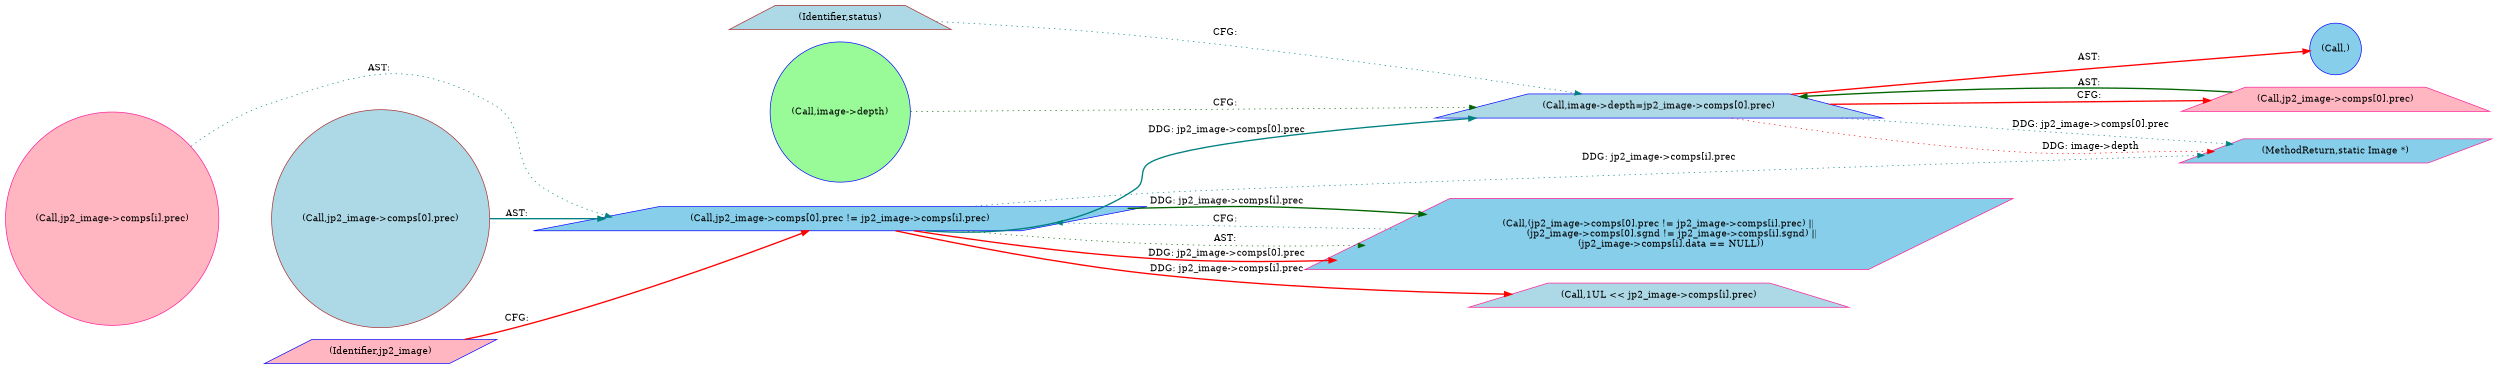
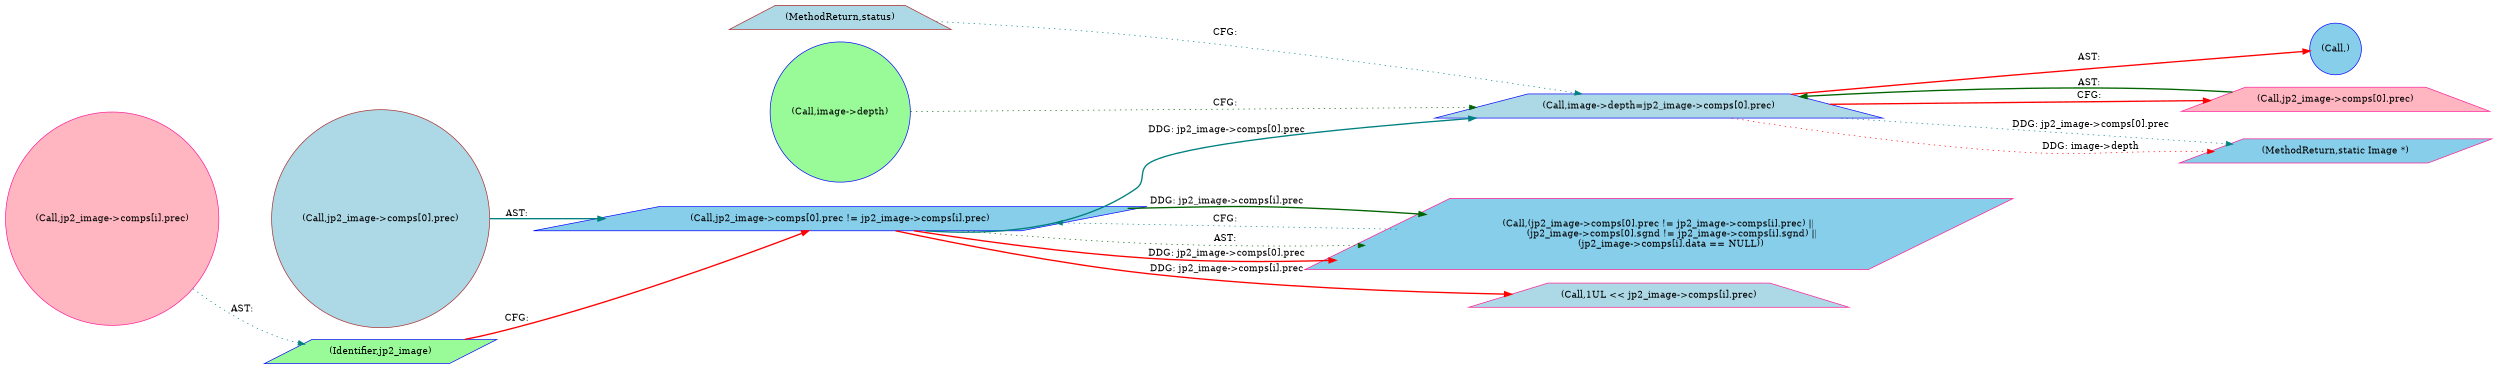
(840, 17) -> (840, 17)
(421, 77) -> (243, 321)
(1584, 176) -> none
(381, 352) -> (381, 352)
